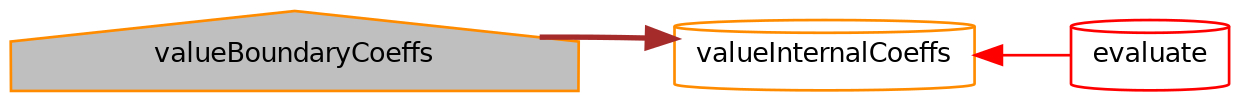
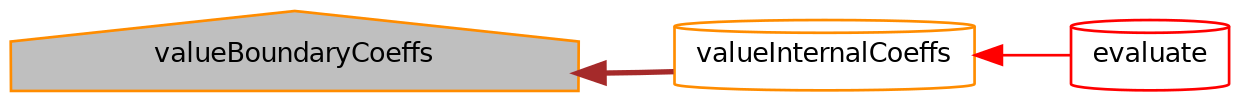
(593, 37) -> (639, 73)
